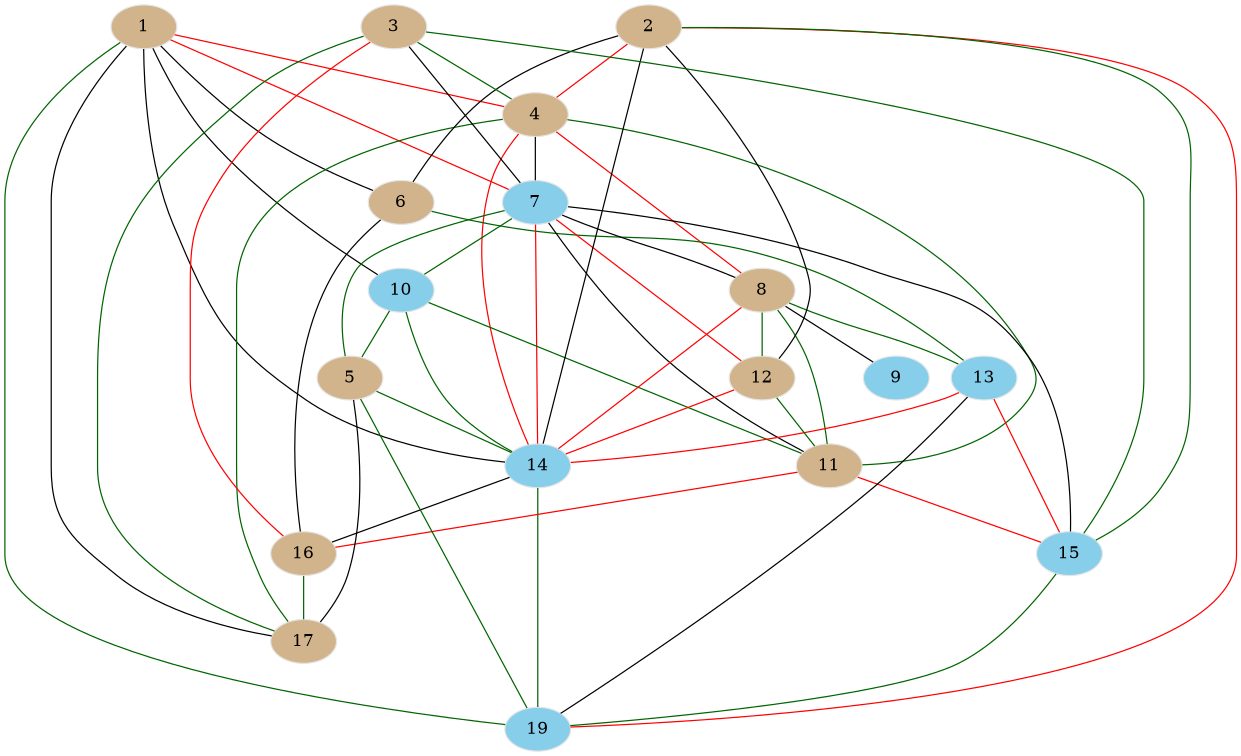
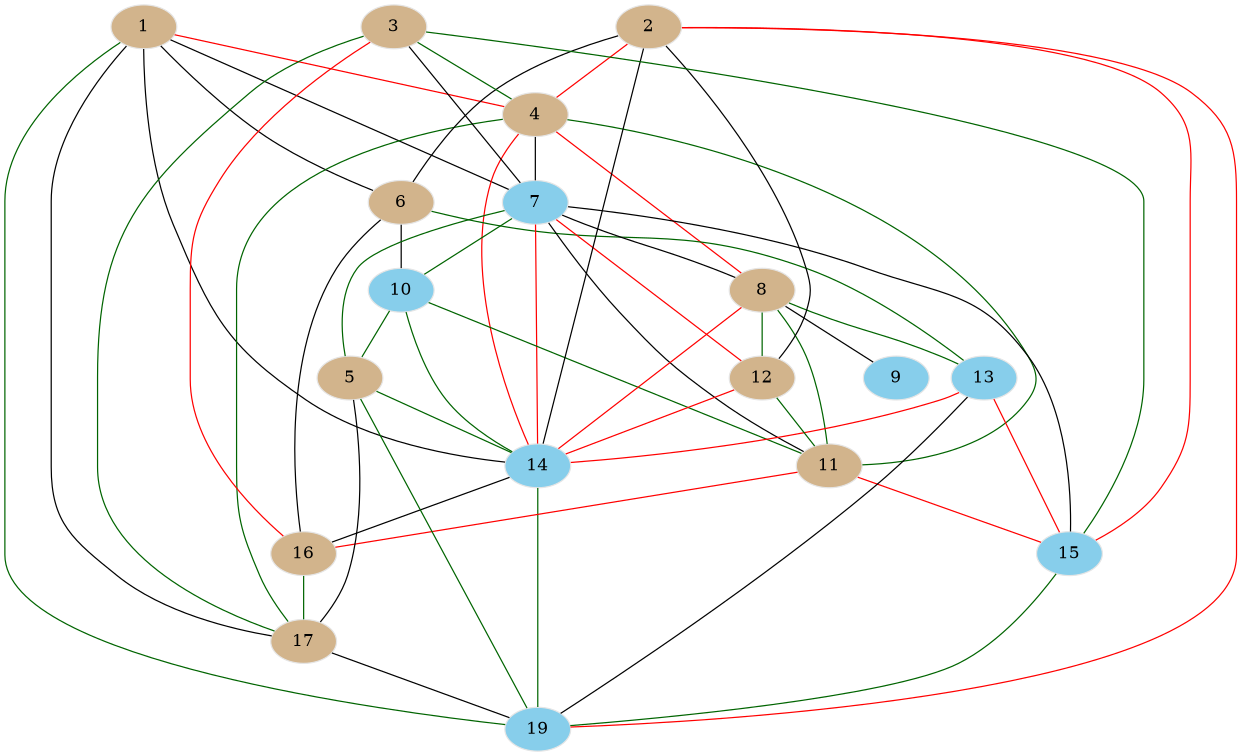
(1163, 95) -> (1163, 95)
(340, 115) -> (340, 115)
(248, 178) -> (401, 251)
none -> (421, 685)
